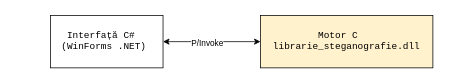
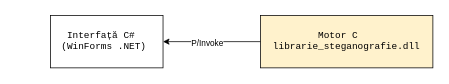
(254, 42) -> (256, 42)
